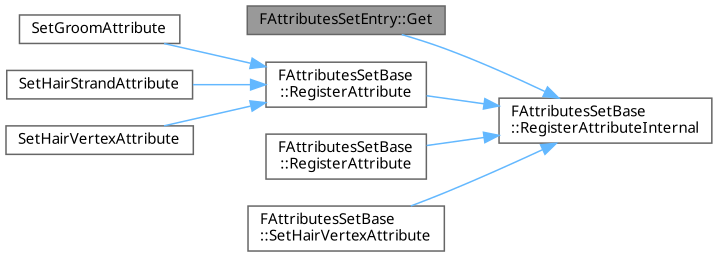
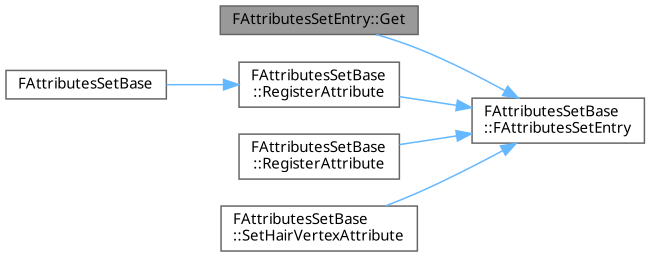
(100, 29) -> none
(100, 85) -> (86, 85)
(605, 121) -> (558, 121)
(100, 140) -> none
